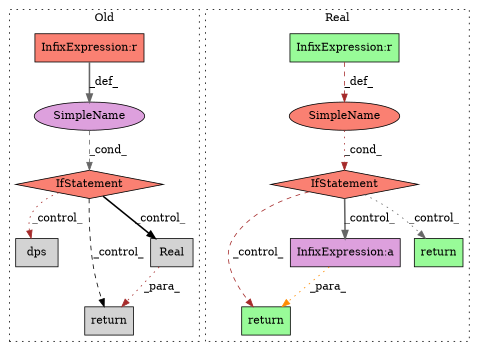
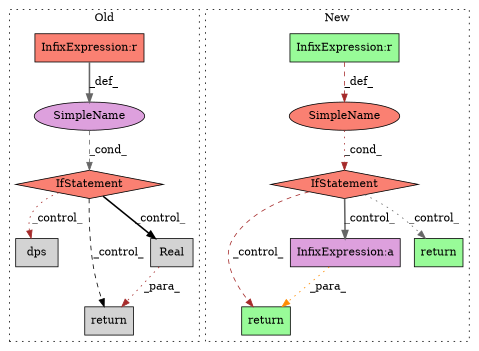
(337, 18) -> (337, 18)
